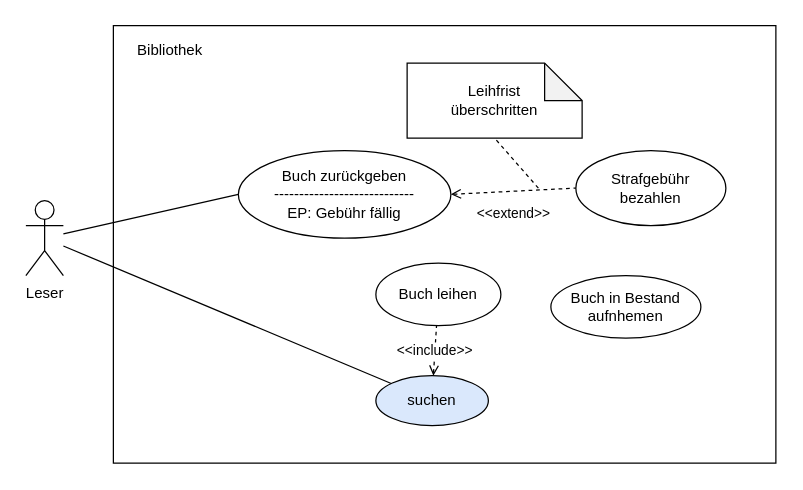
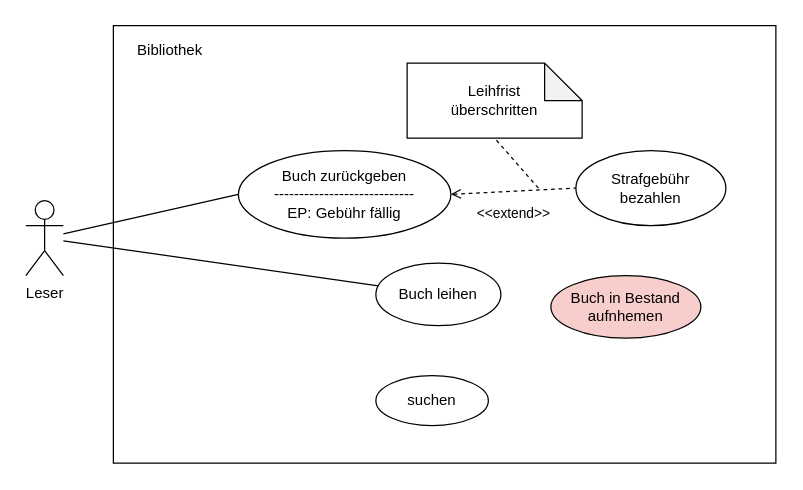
(626, 307) -> (626, 307)
(227, 315) -> (221, 263)
(435, 350) -> none
(432, 401) -> (432, 401)
